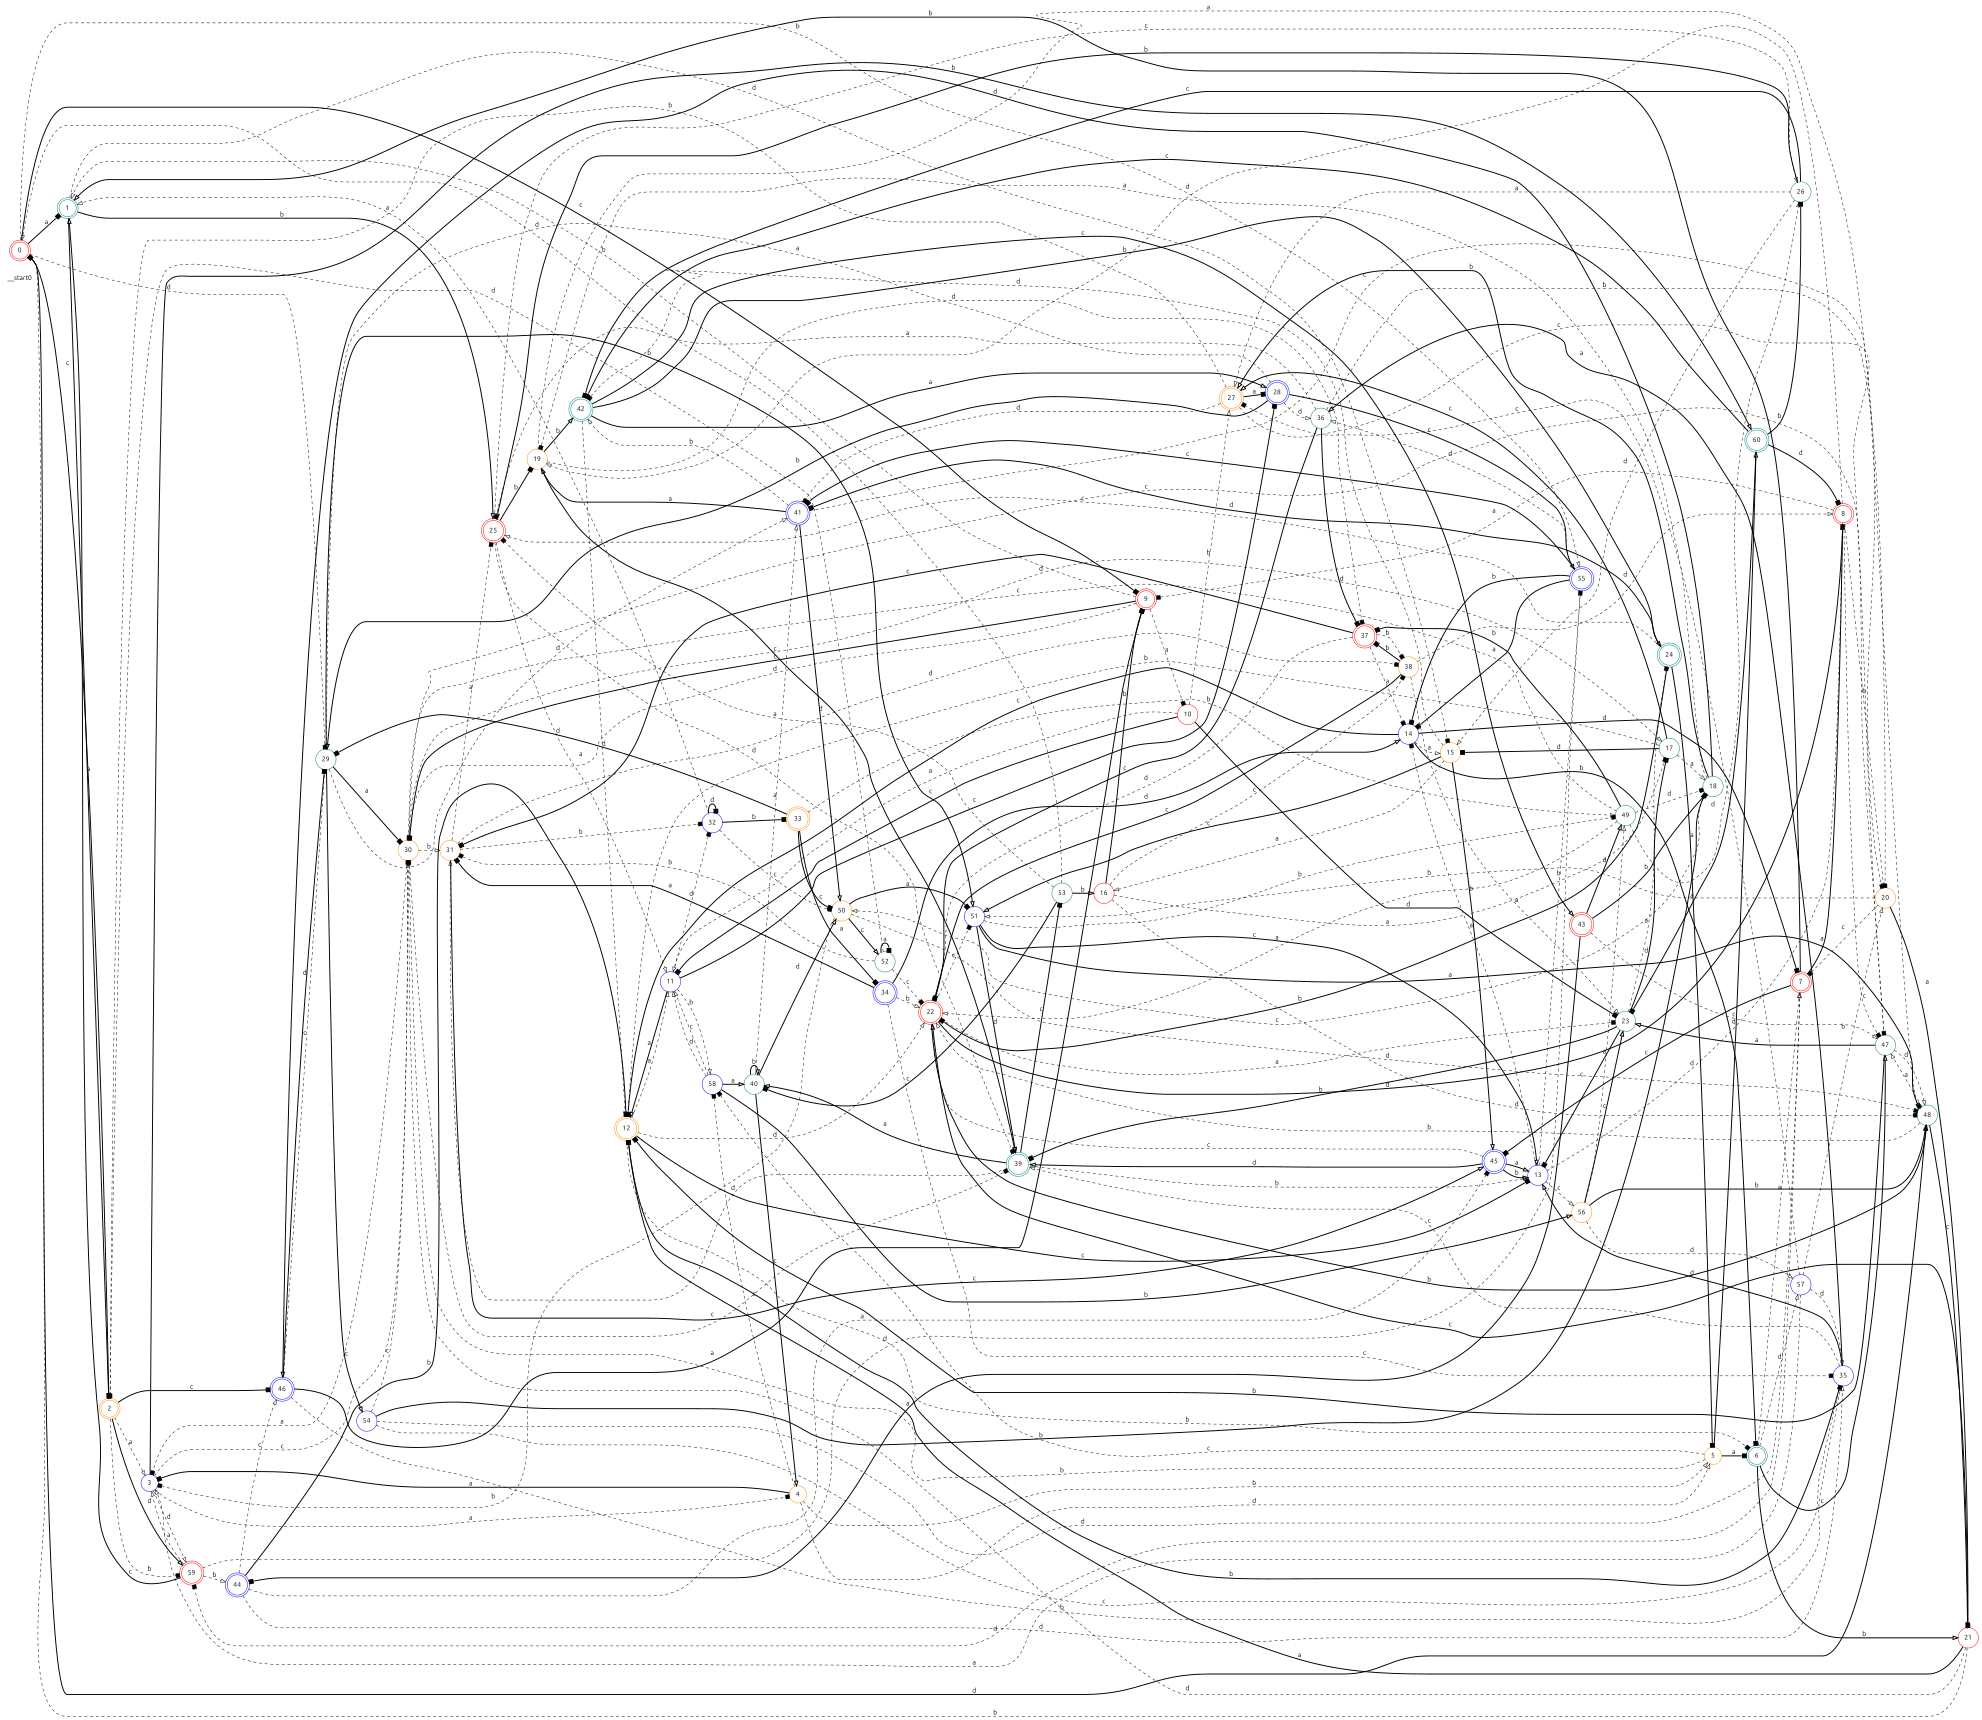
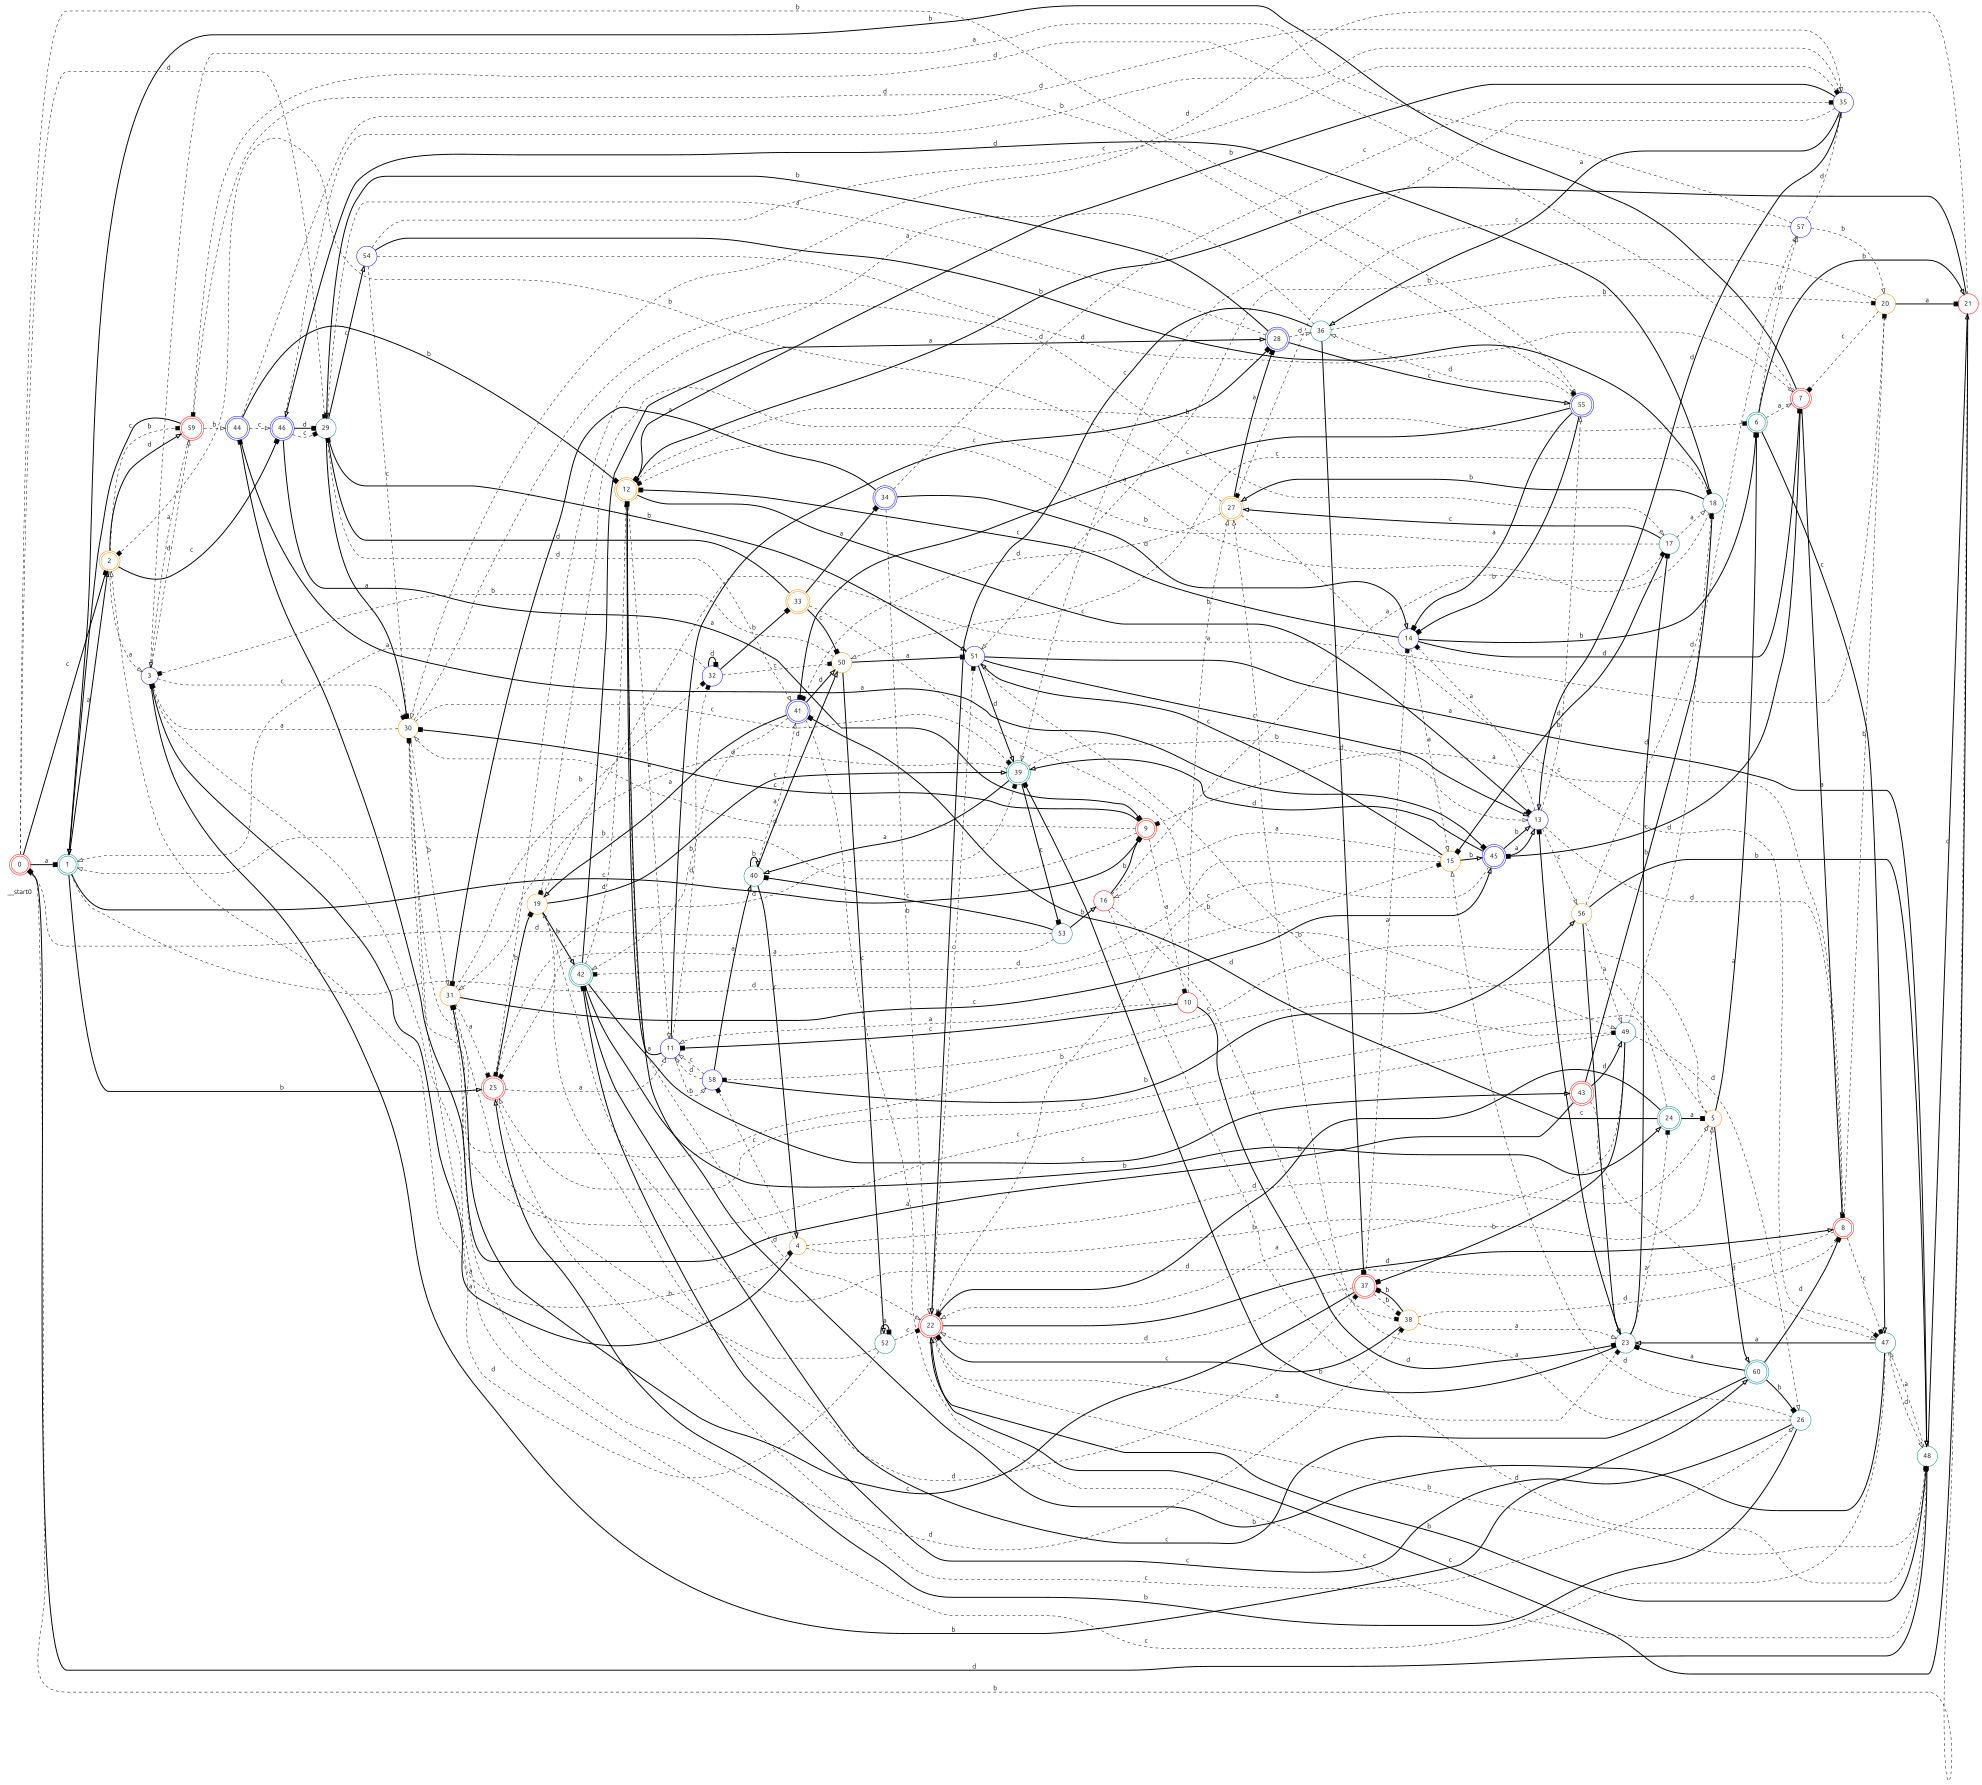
(575, 213) -> (603, 879)
(1394, 1060) -> none
(814, 1393) -> (780, 692)
